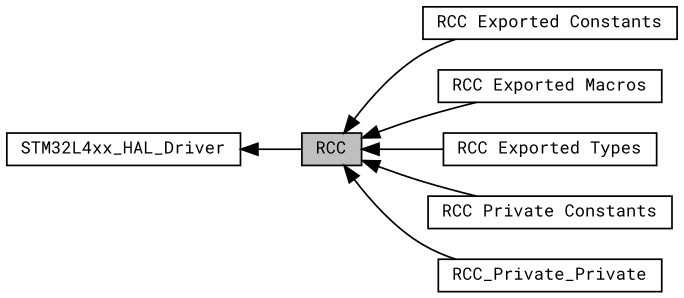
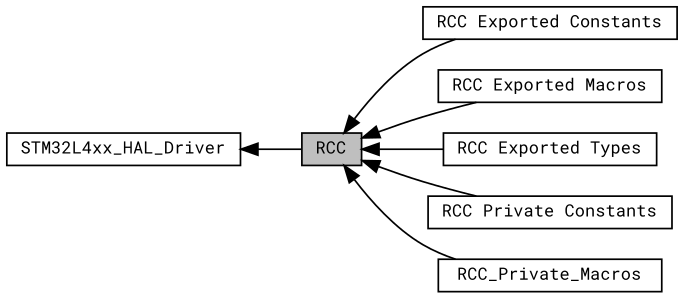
(550, 275) -> (550, 275)
